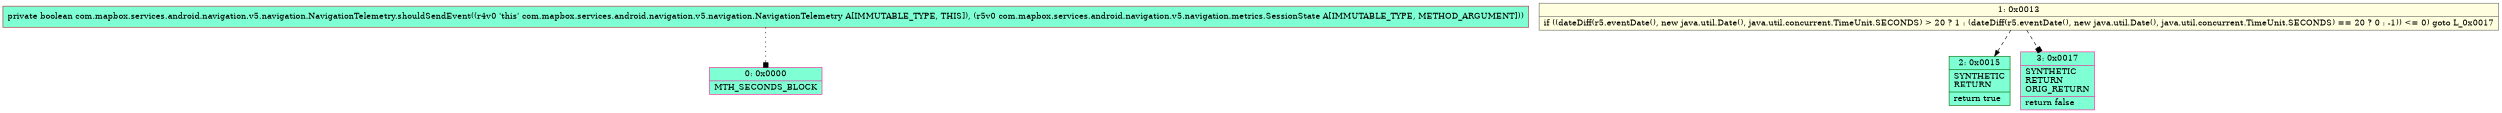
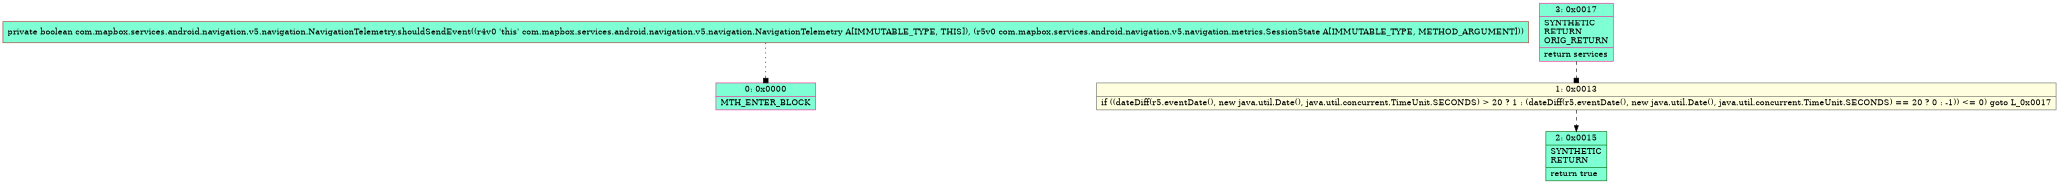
(2032, 38) -> (1576, 69)
(766, 87) -> (766, 103)
(2050, 103) -> (1576, 54)
